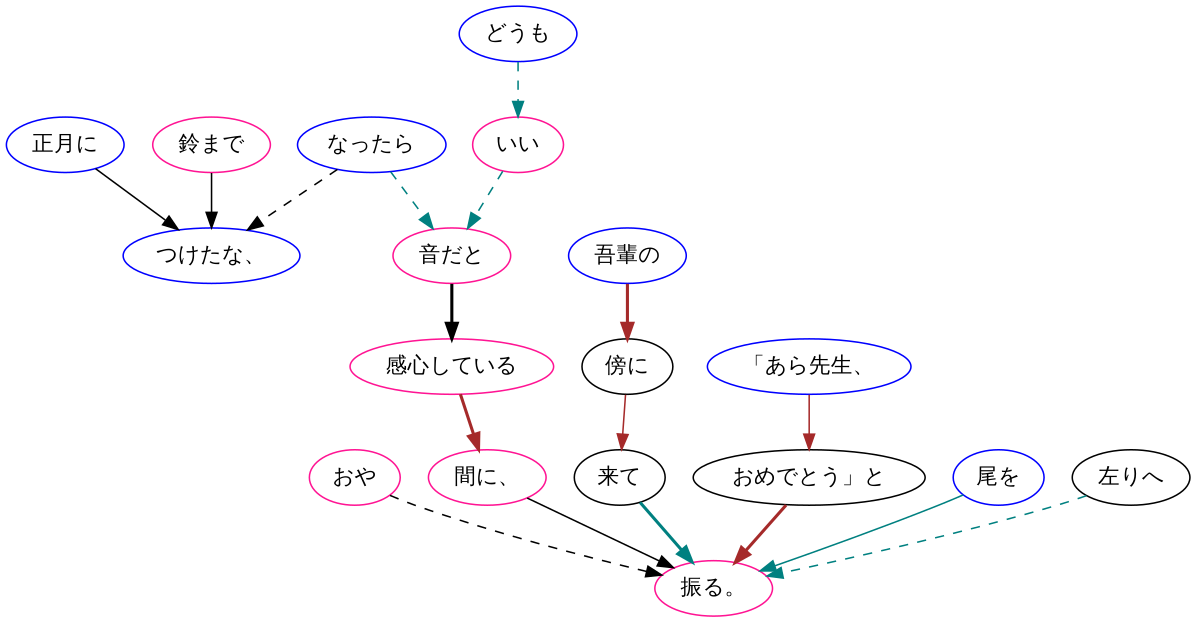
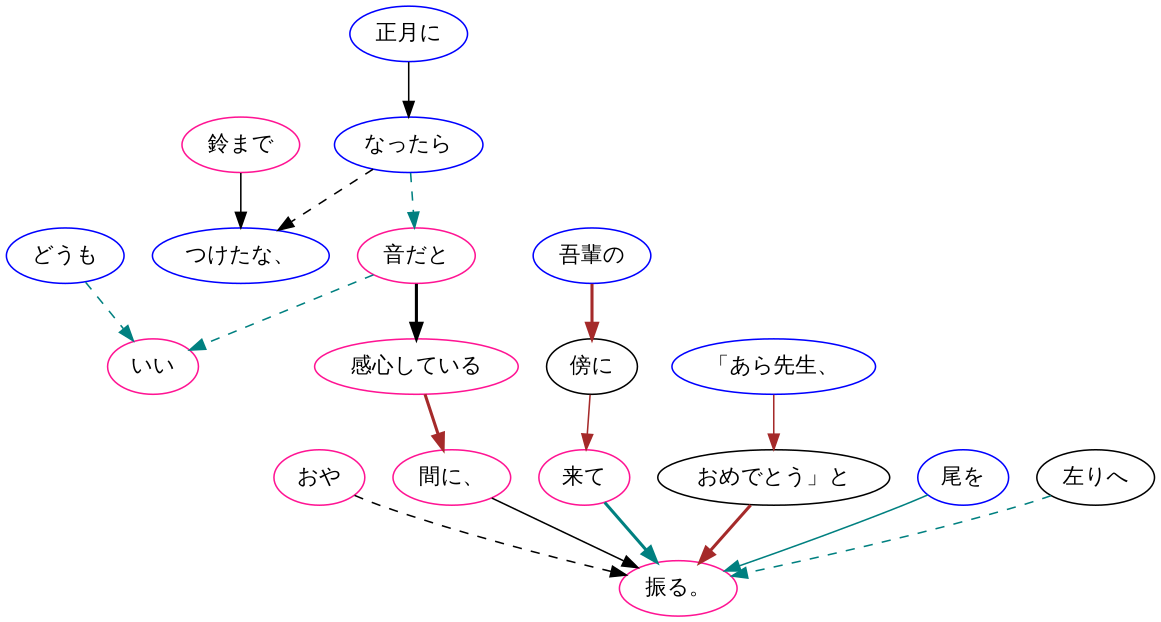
(489, 193) -> (289, 309)
(130, 194) -> (409, 82)
(620, 477) -> (584, 477)
